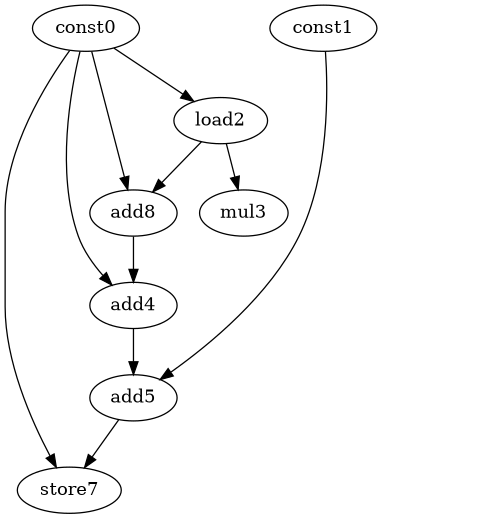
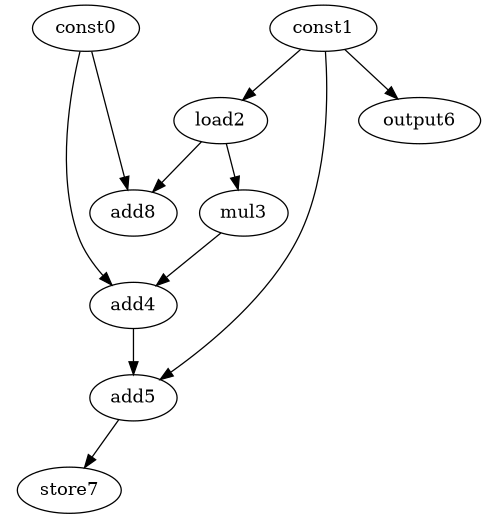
(148, 71) -> (277, 71)
none -> (420, 121)
(5, 250) -> none
(133, 253) -> (194, 255)
